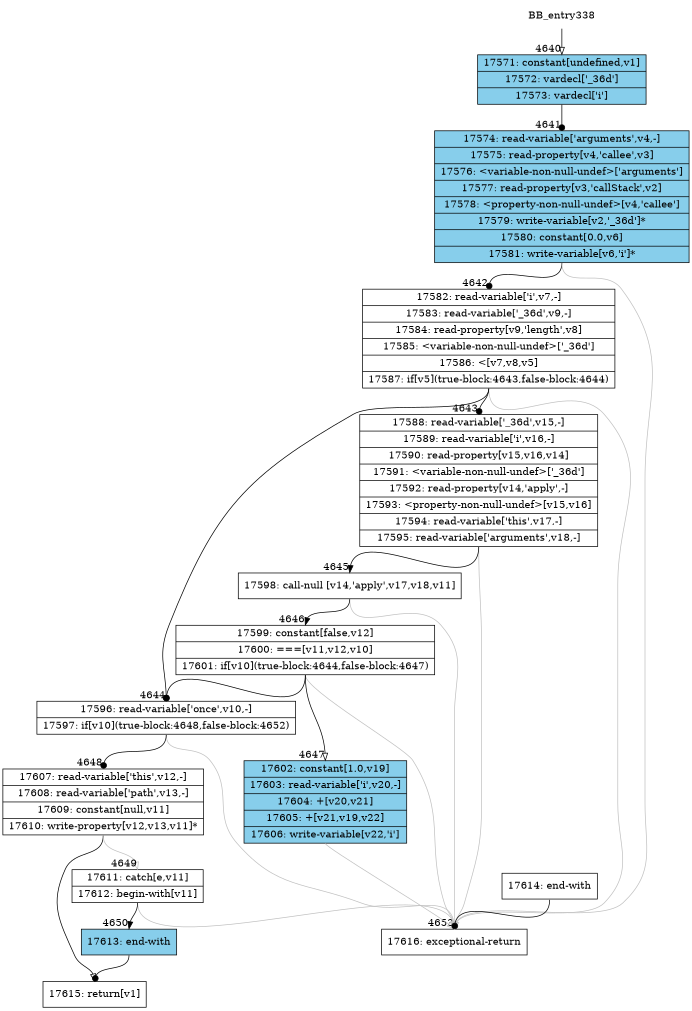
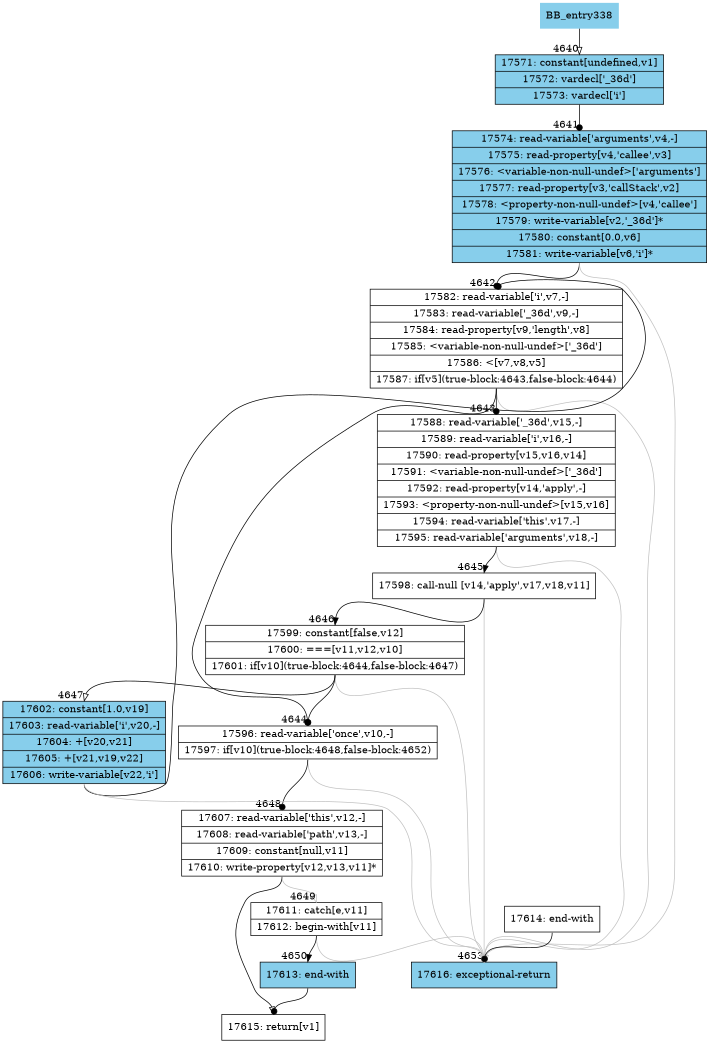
(562, 16) -> (579, 16)
none -> (306, 395)
(454, 942) -> (484, 975)
